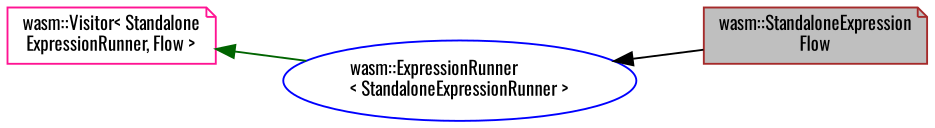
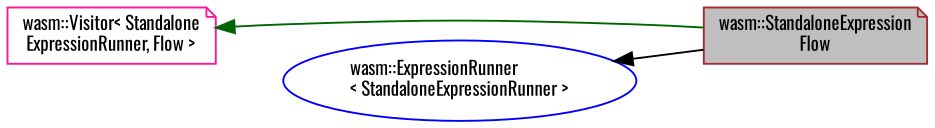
(271, 56) -> (469, 21)
